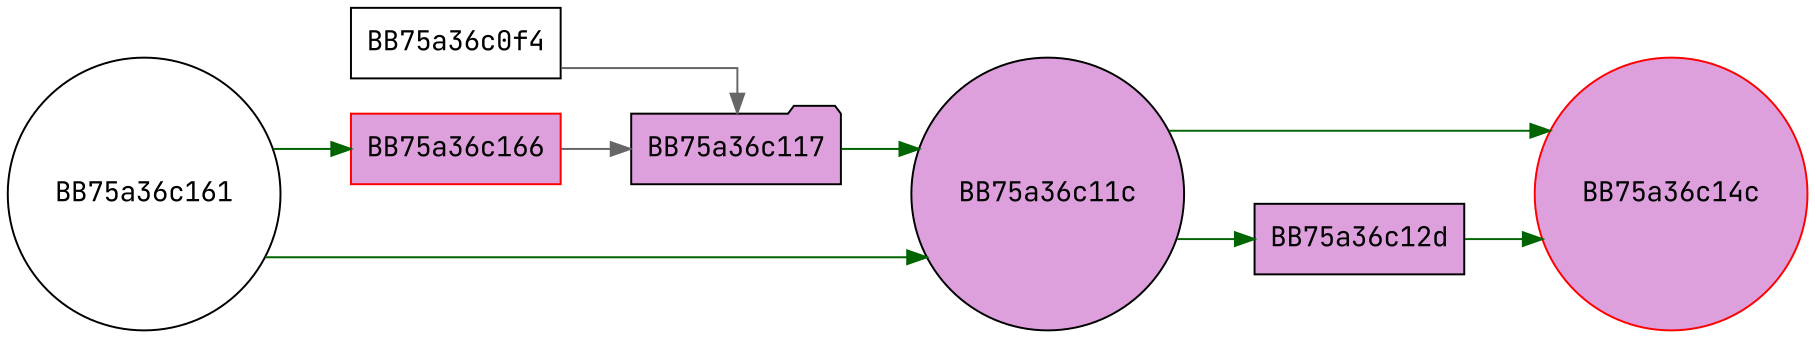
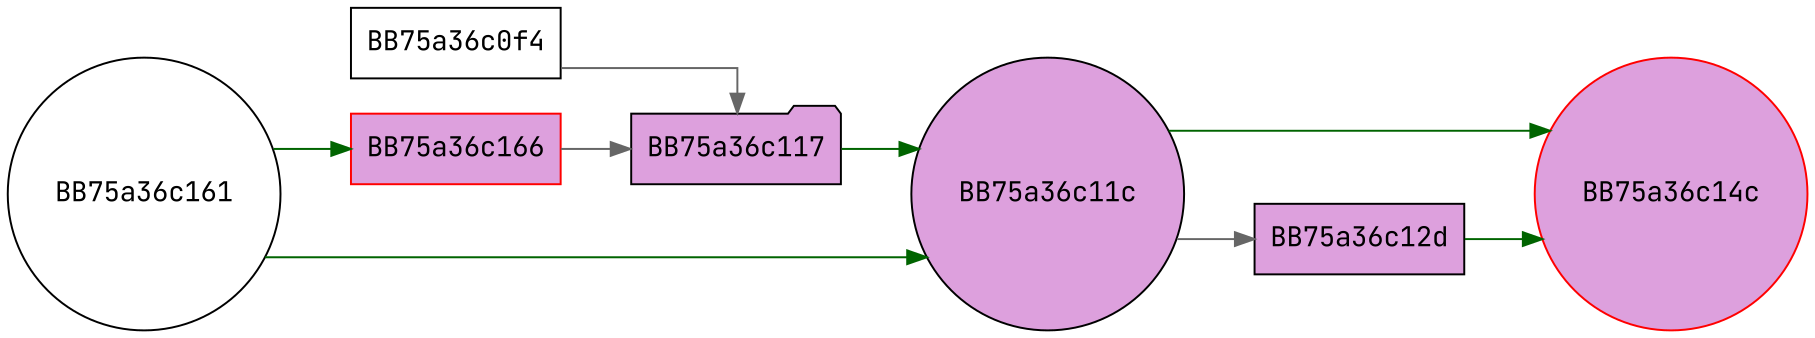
(1206, 239) -> (1206, 239)
